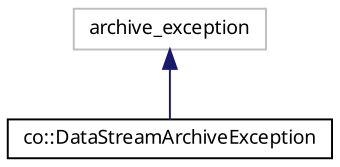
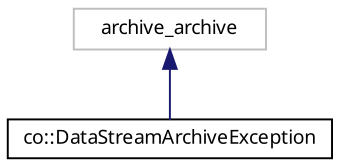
(170, 29) -> (170, 29)
